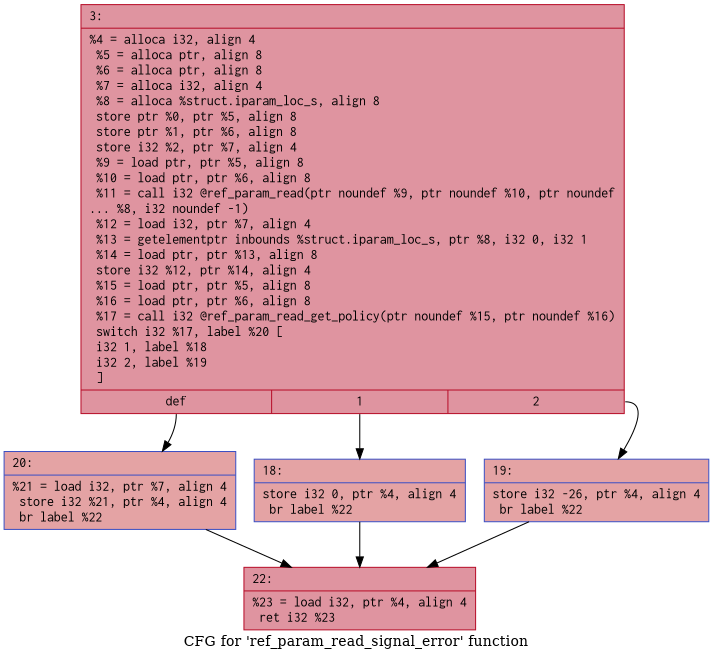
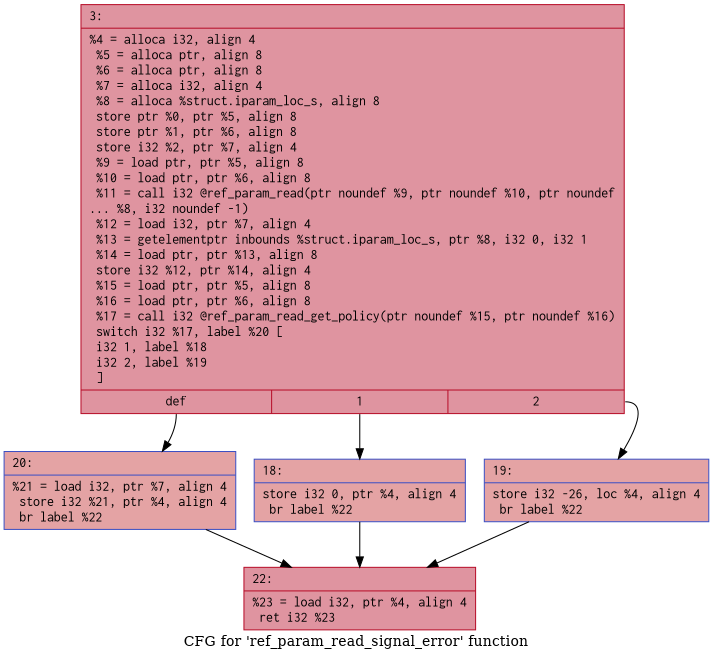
(597, 494) -> (597, 494)
